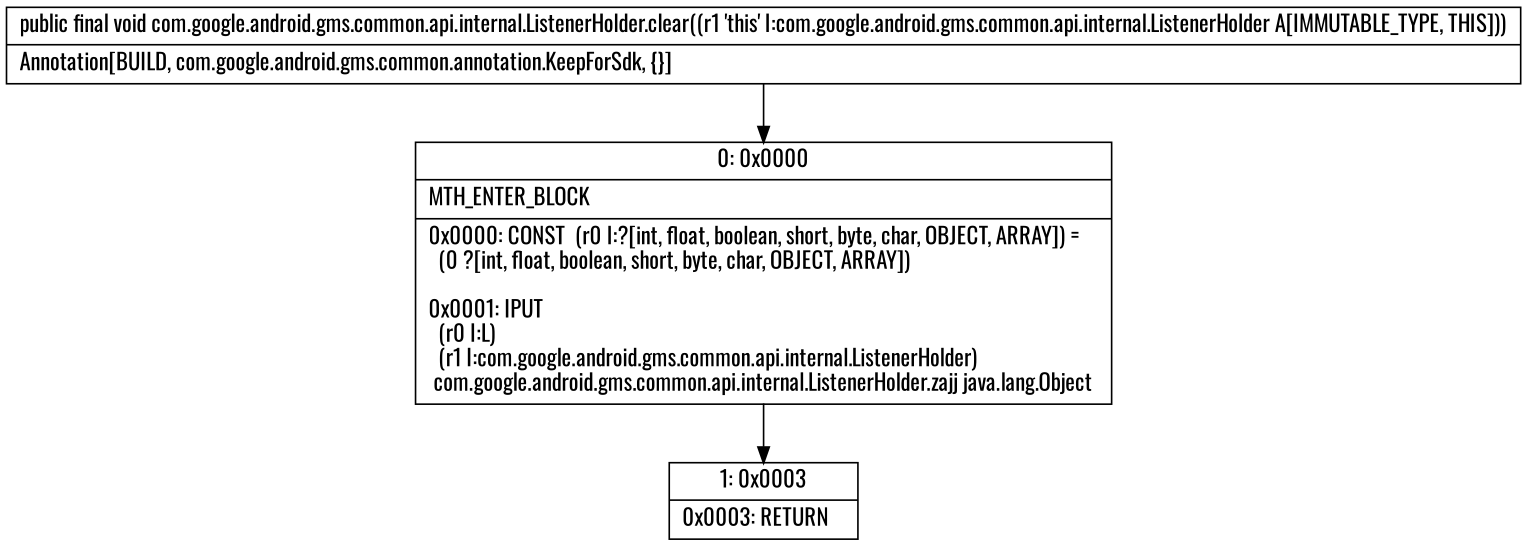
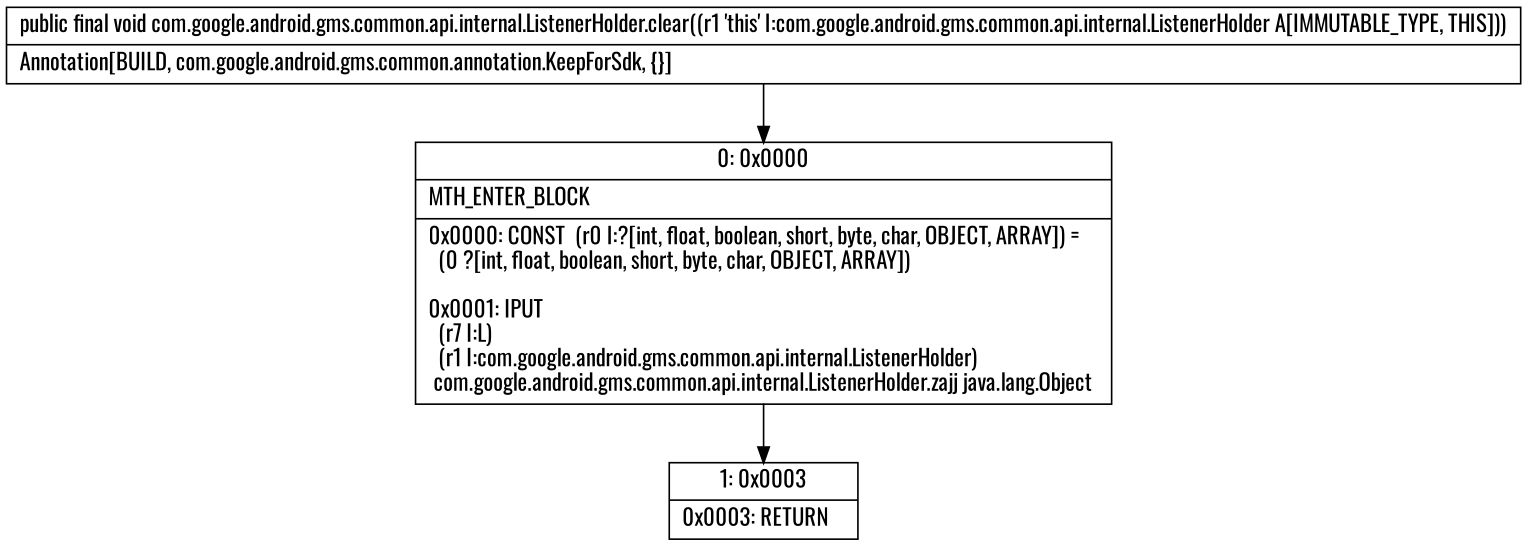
(463, 335) -> (461, 335)
